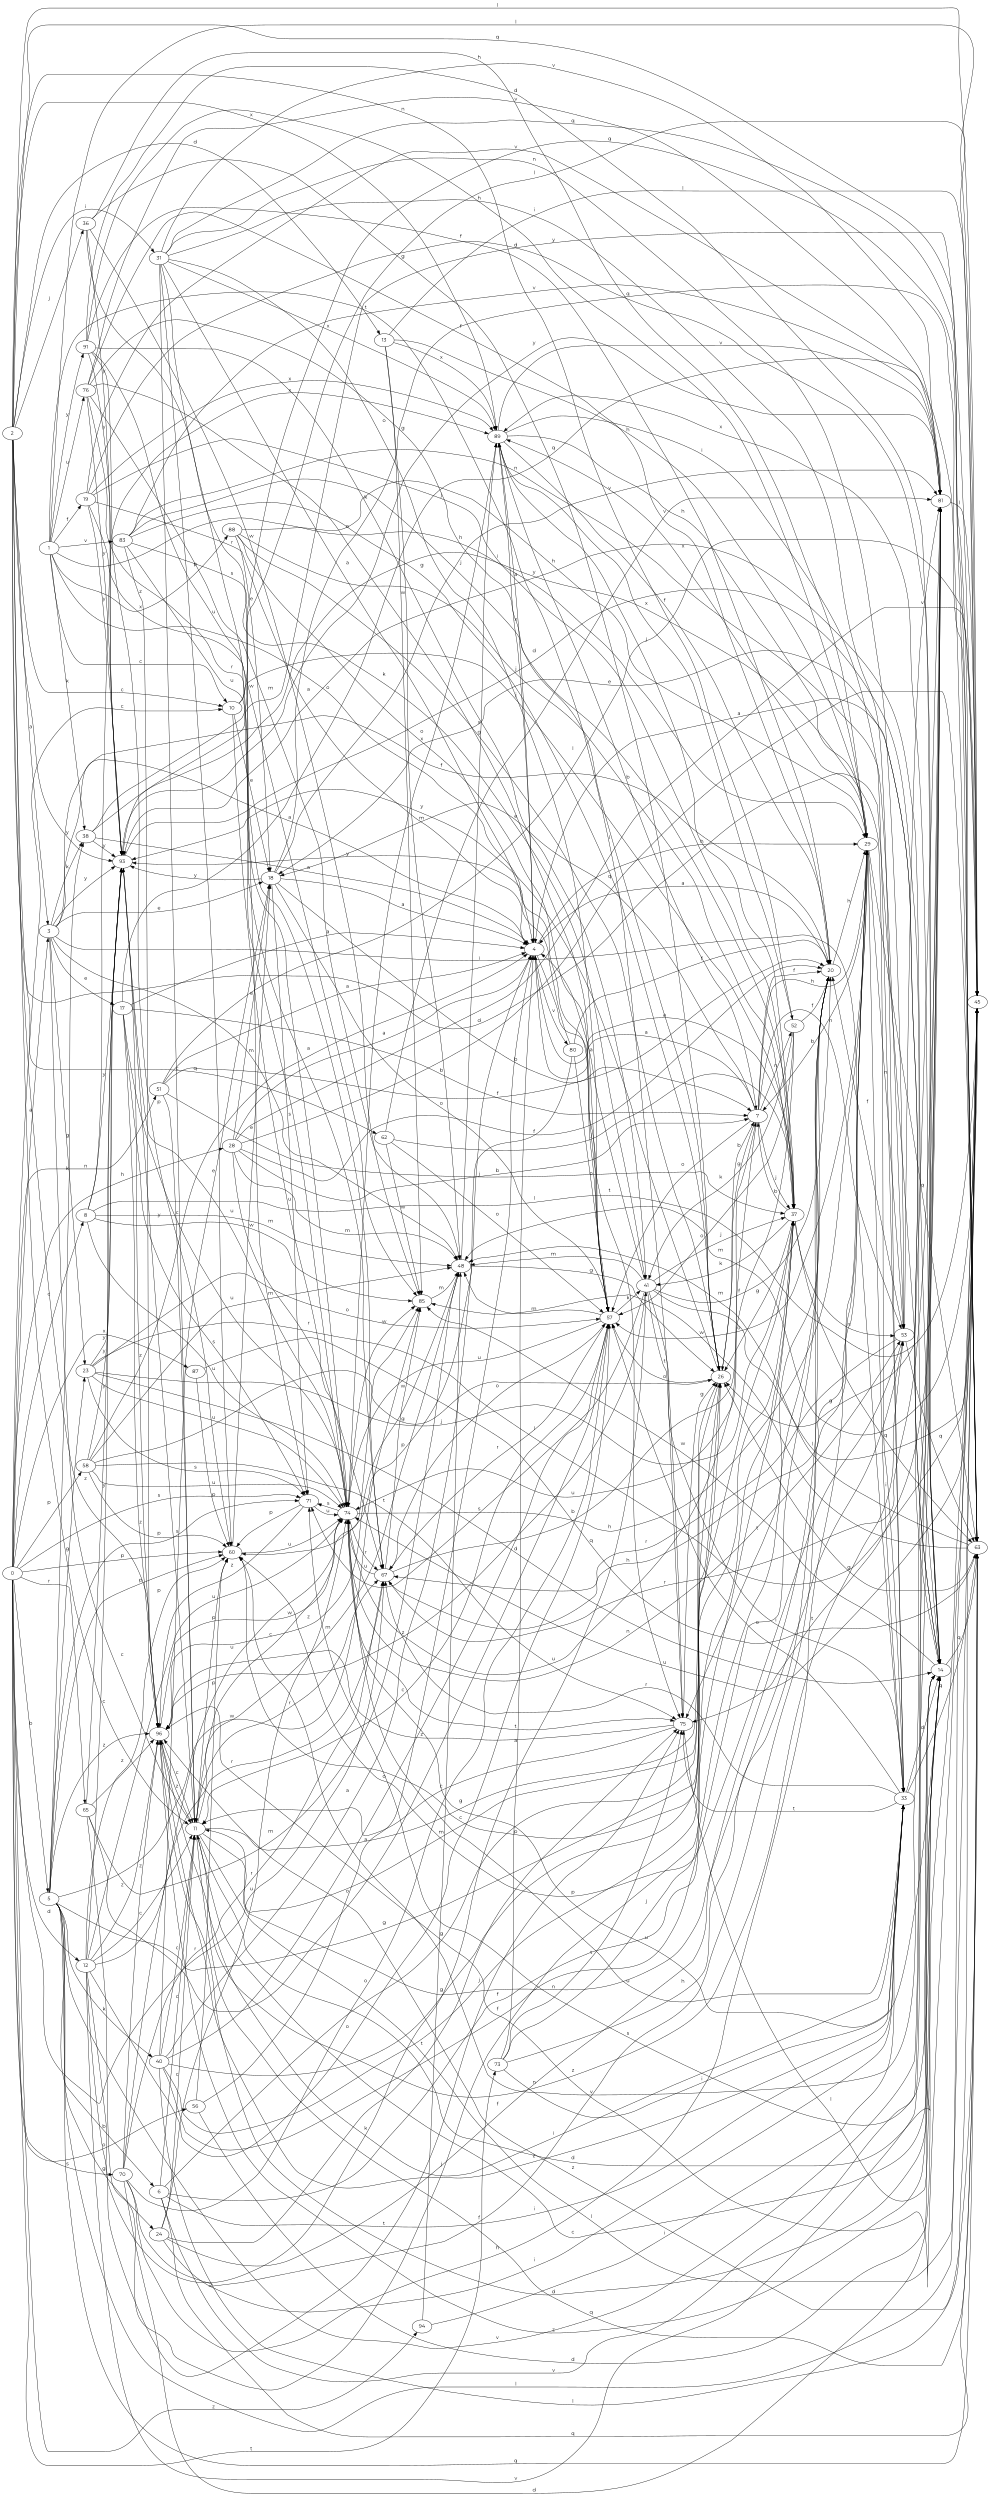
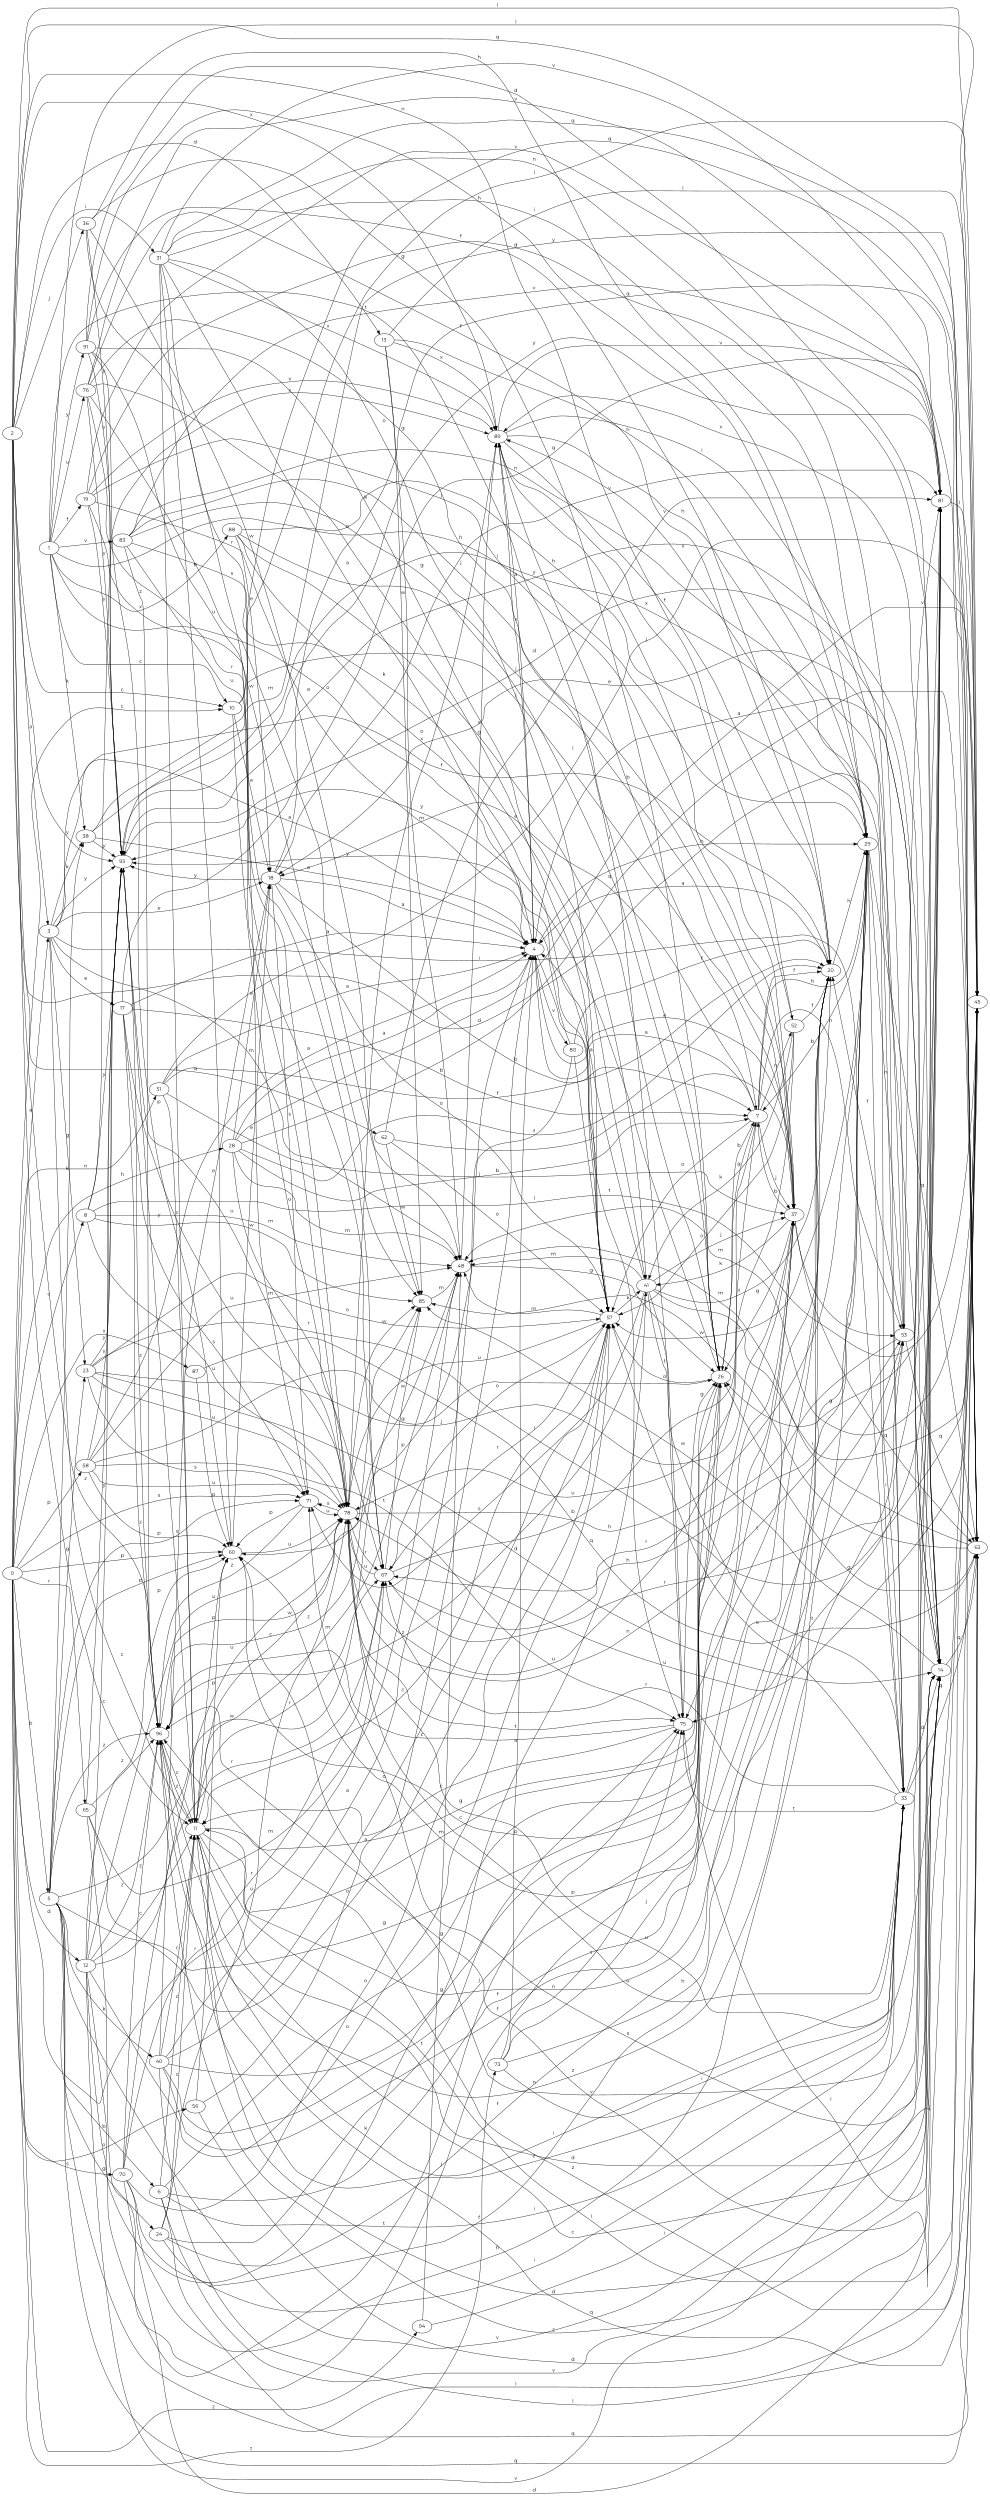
(348, 1513) -> (348, 1513)
